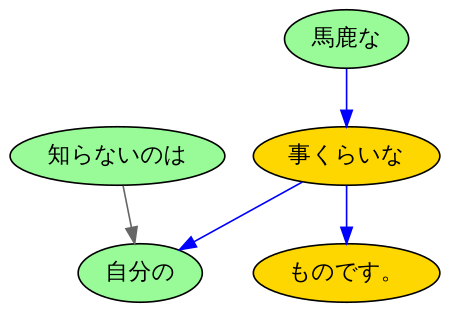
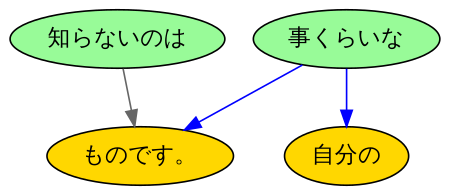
(347, 39) -> none
(347, 156) -> (347, 39)
(127, 207) -> (127, 90)
(140, 273) -> (347, 156)
